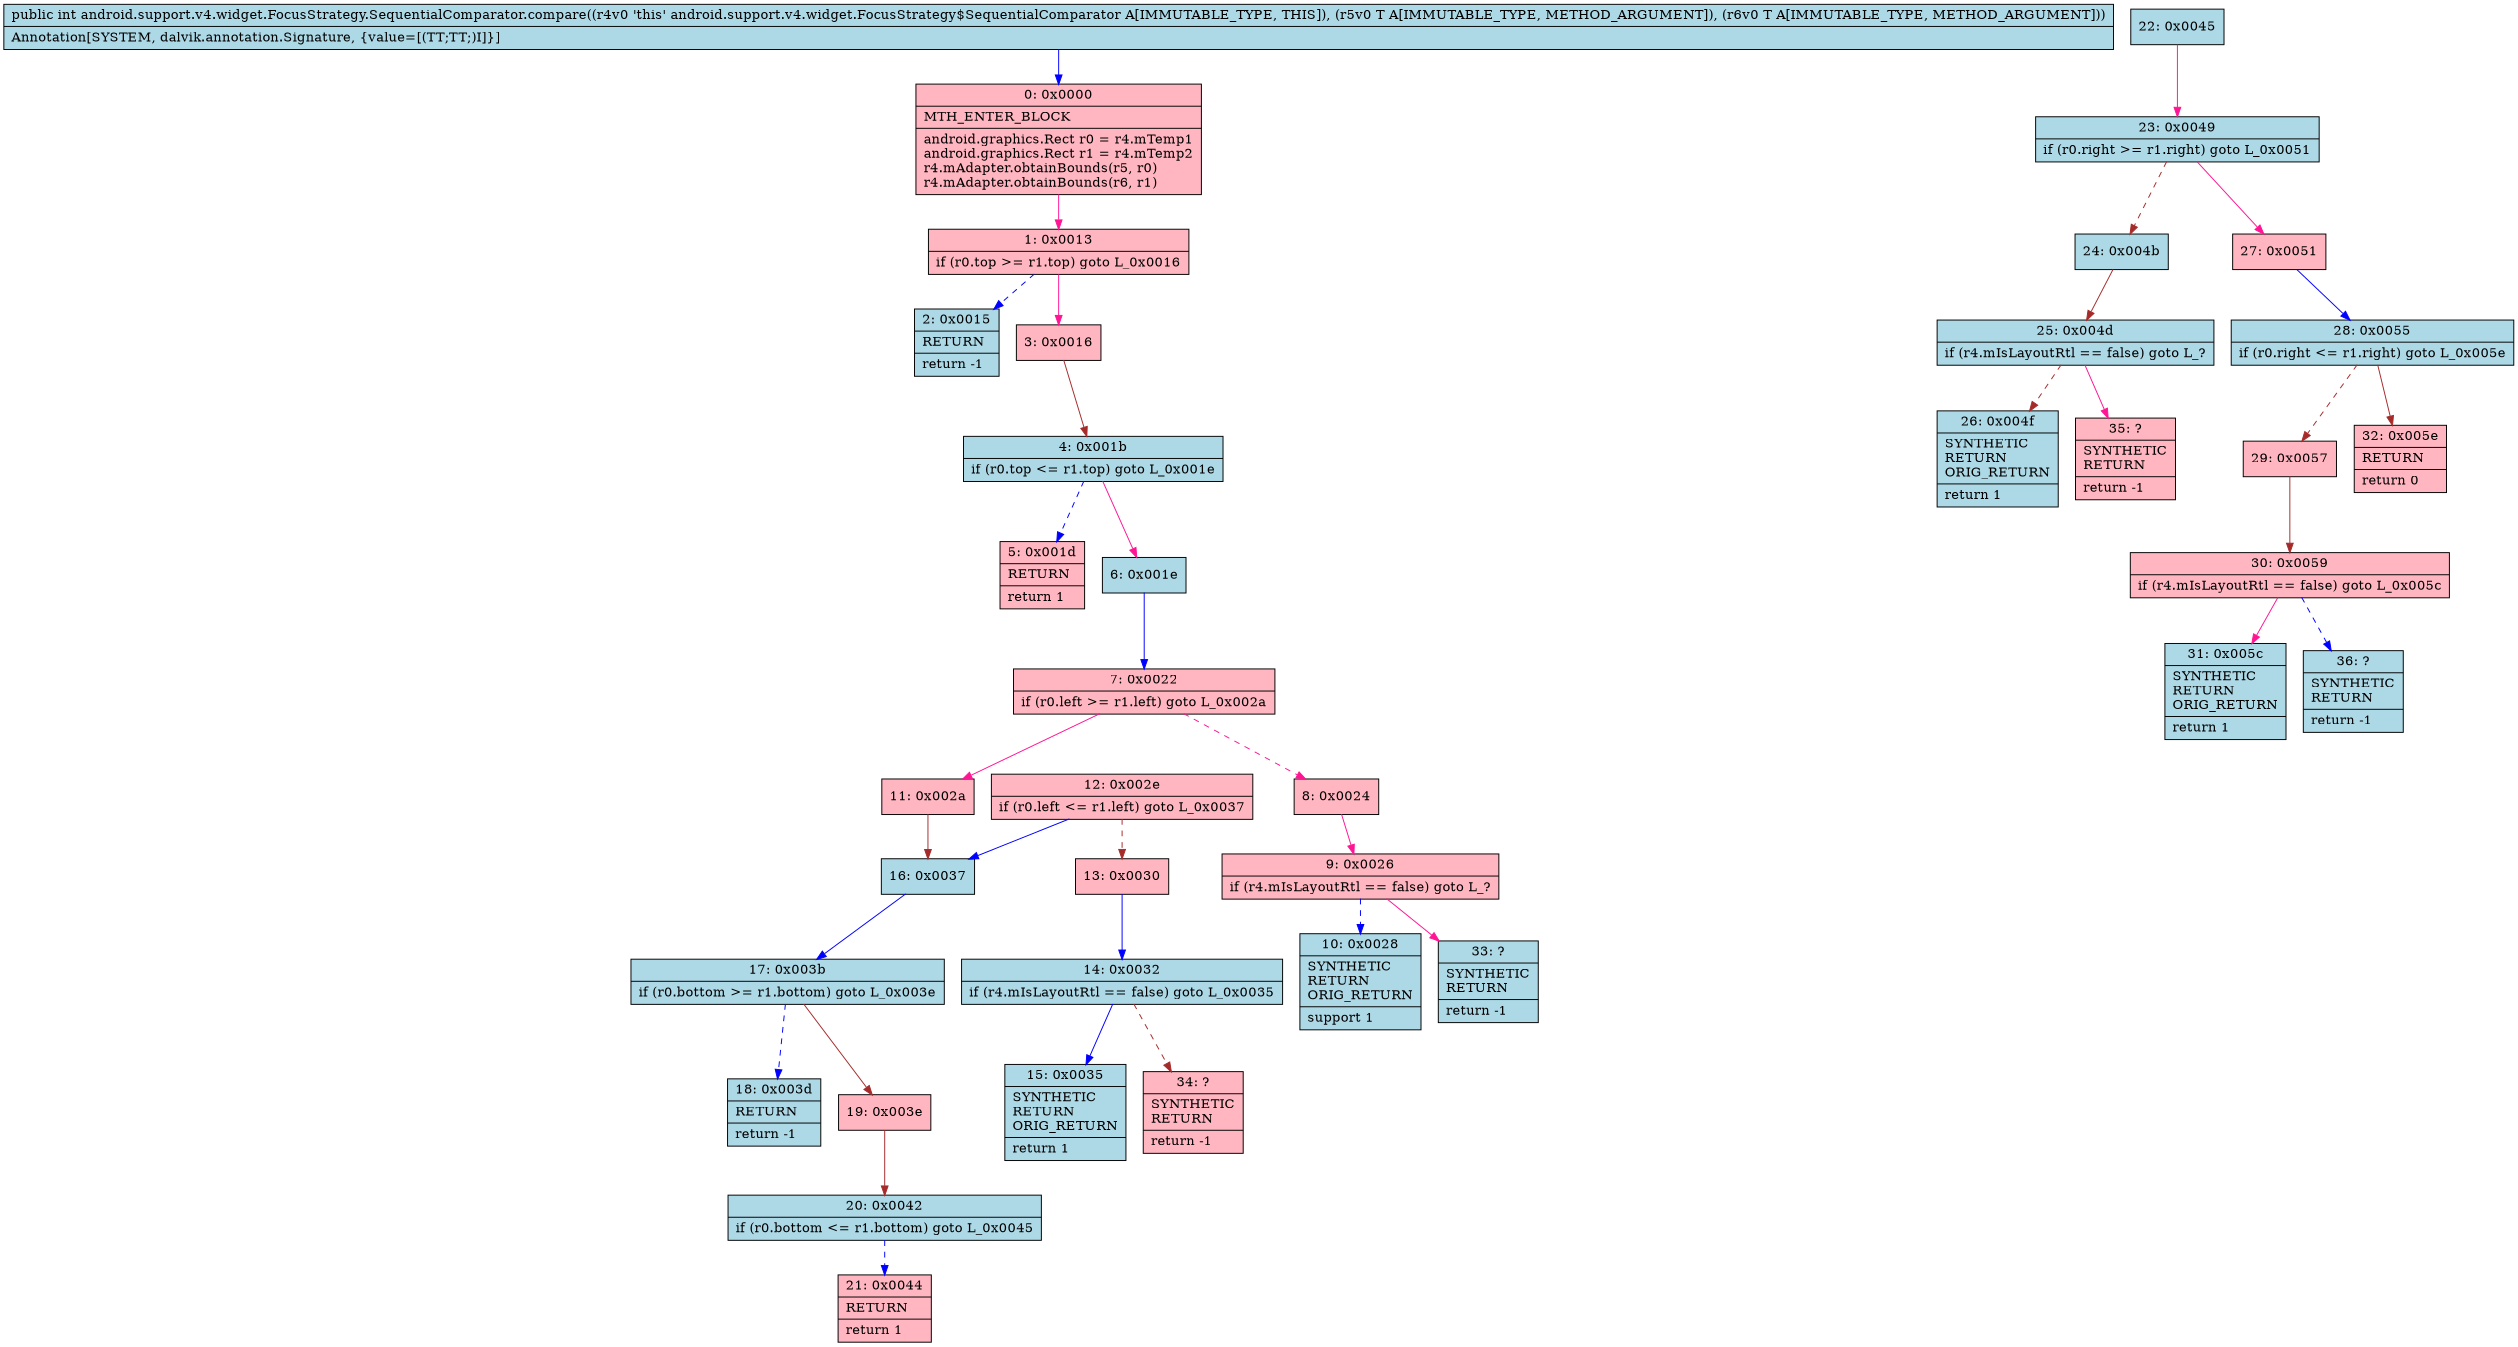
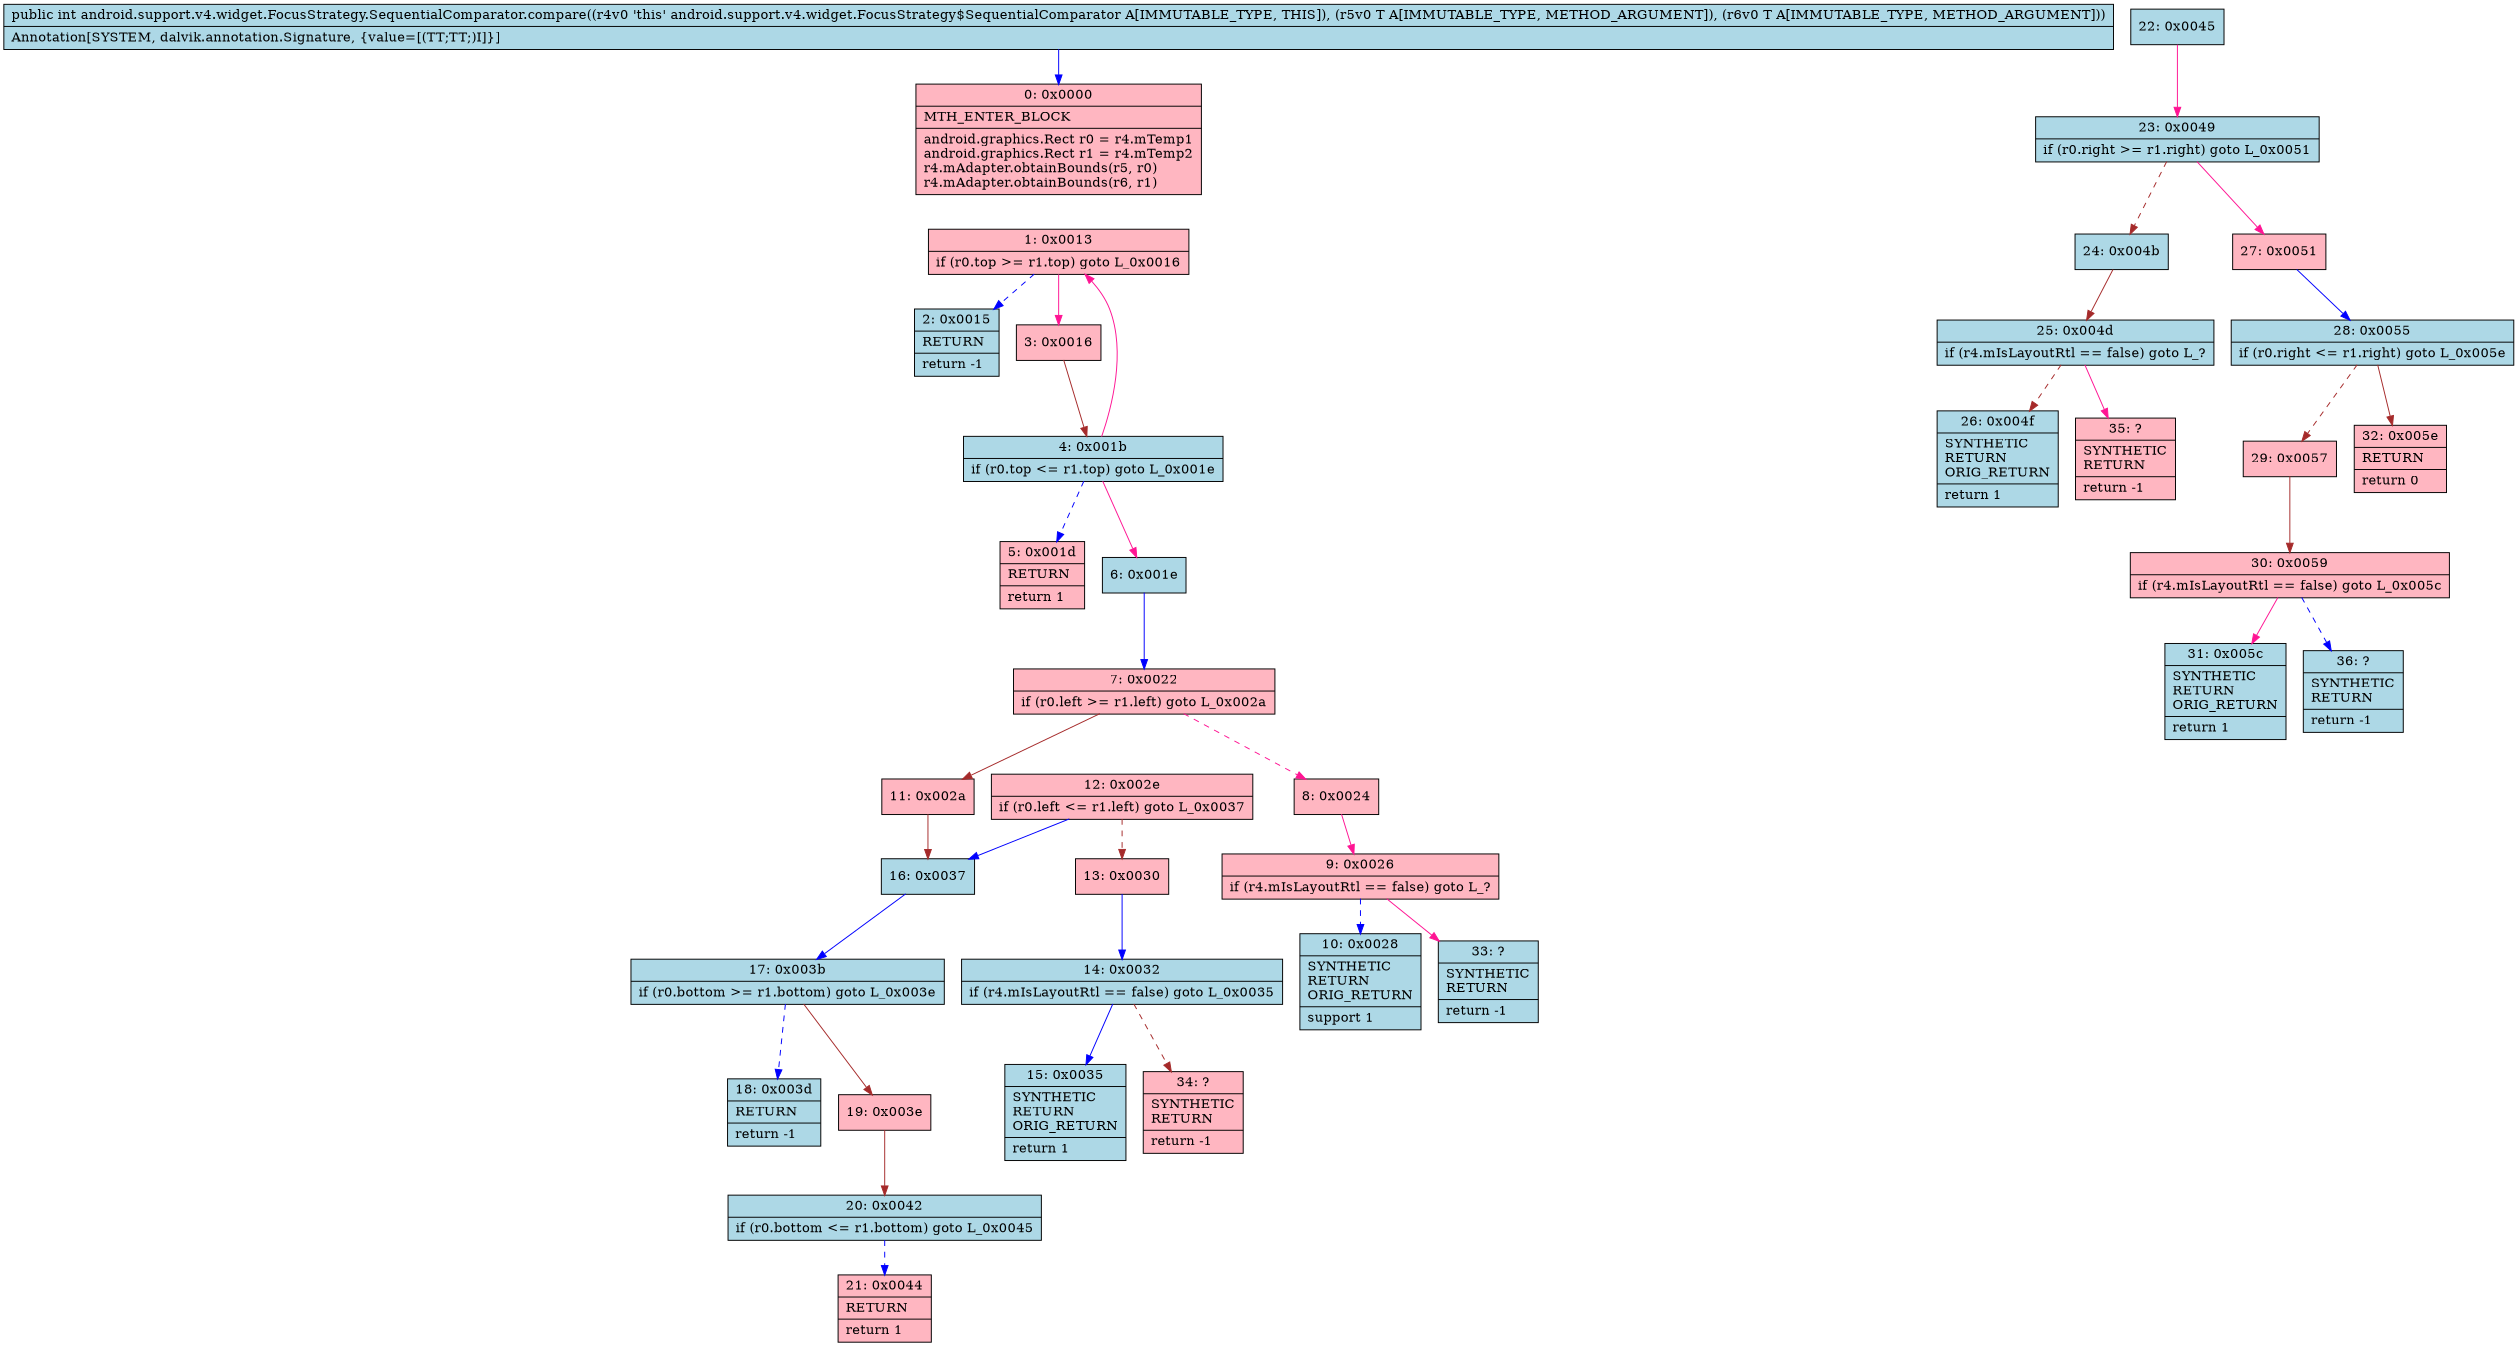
(1059, 207) -> (1117, 357)
(1036, 744) -> (1036, 744)
